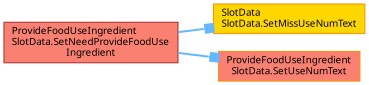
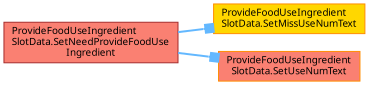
(289, 19) -> (289, 19)
